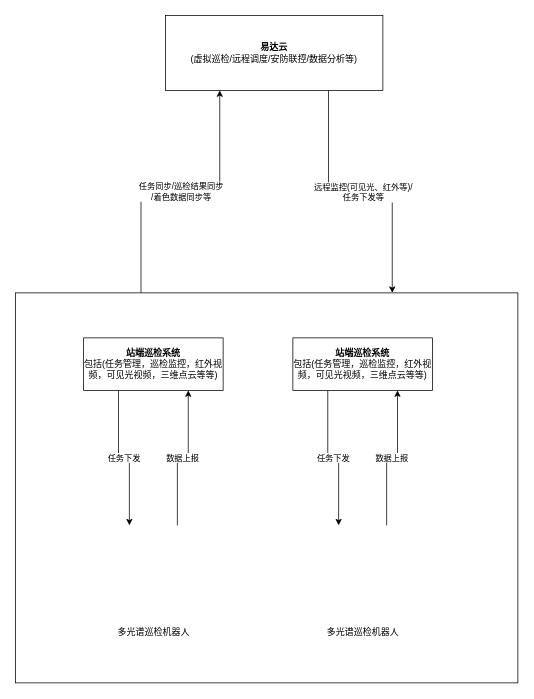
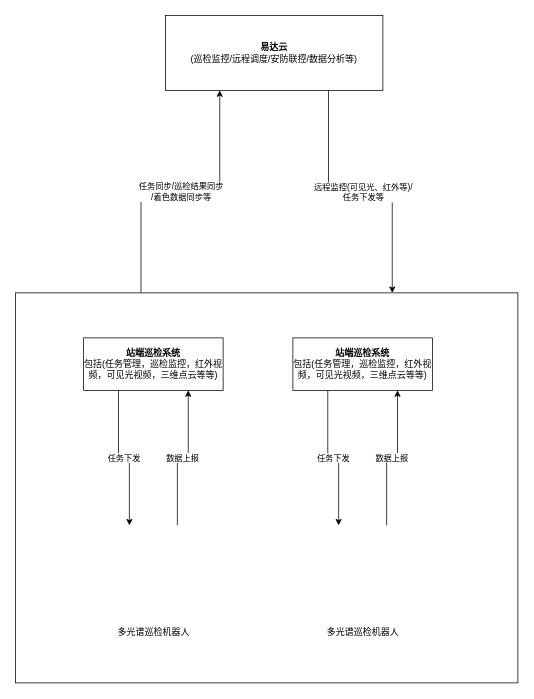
(274, 53) -> (274, 53)
